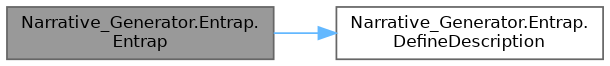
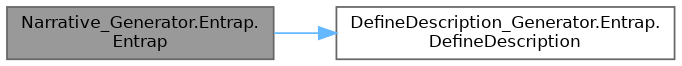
(470, 33) -> (505, 33)
